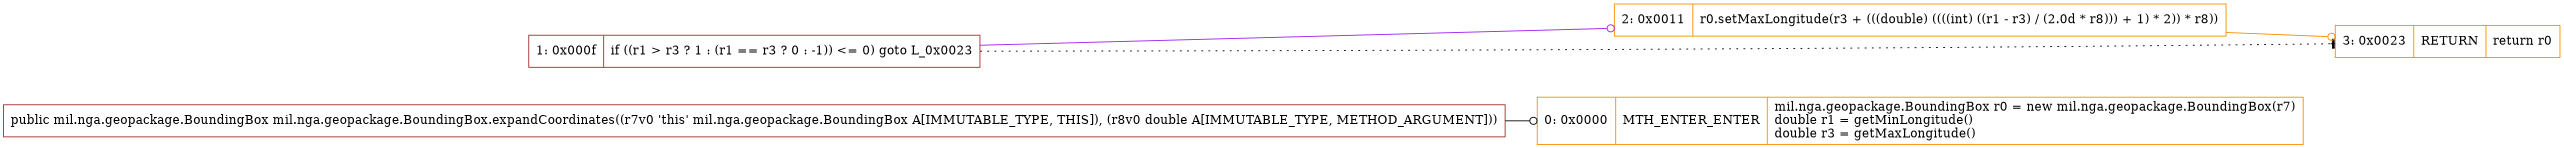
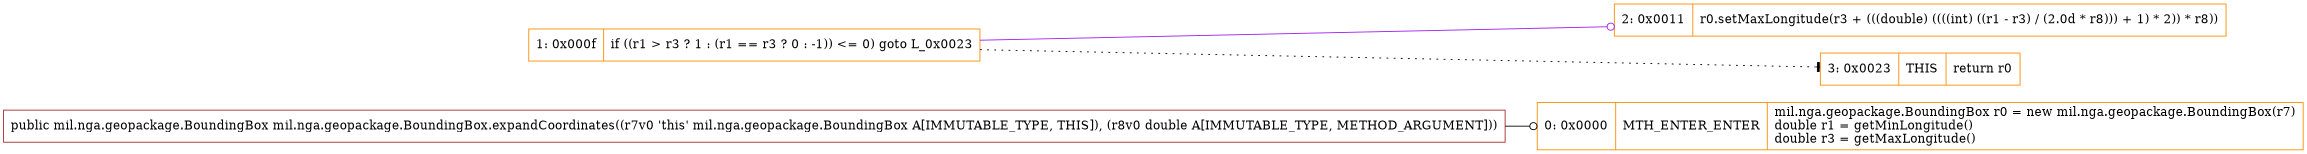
(2277, 35) -> none
(2450, 41) -> (1922, 69)
(754, 51) -> (754, 45)
